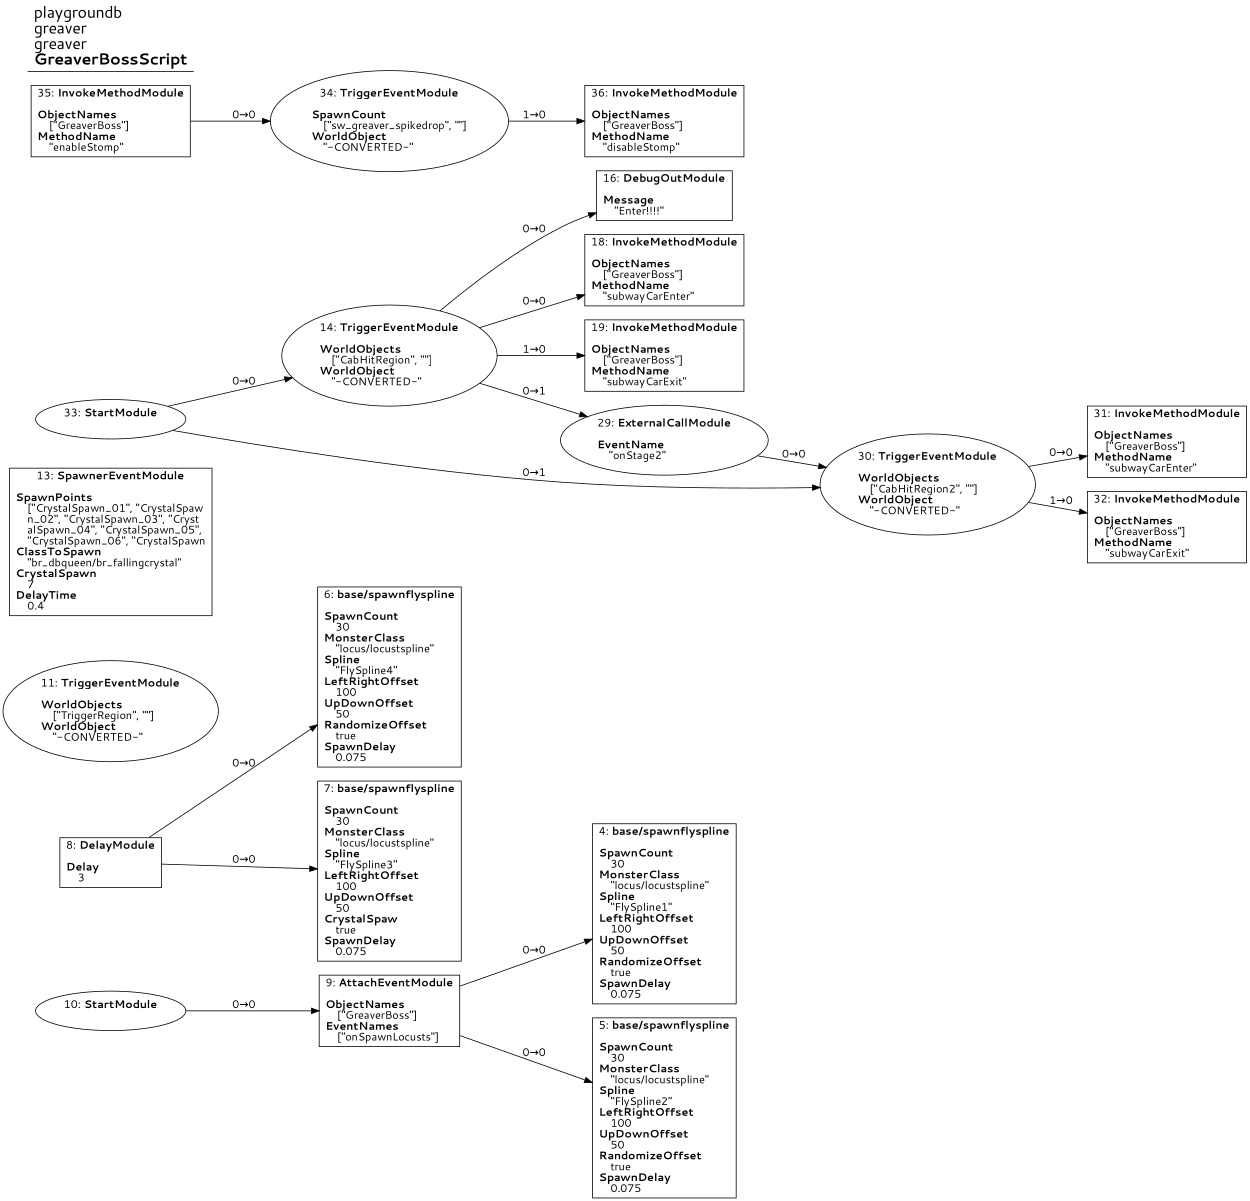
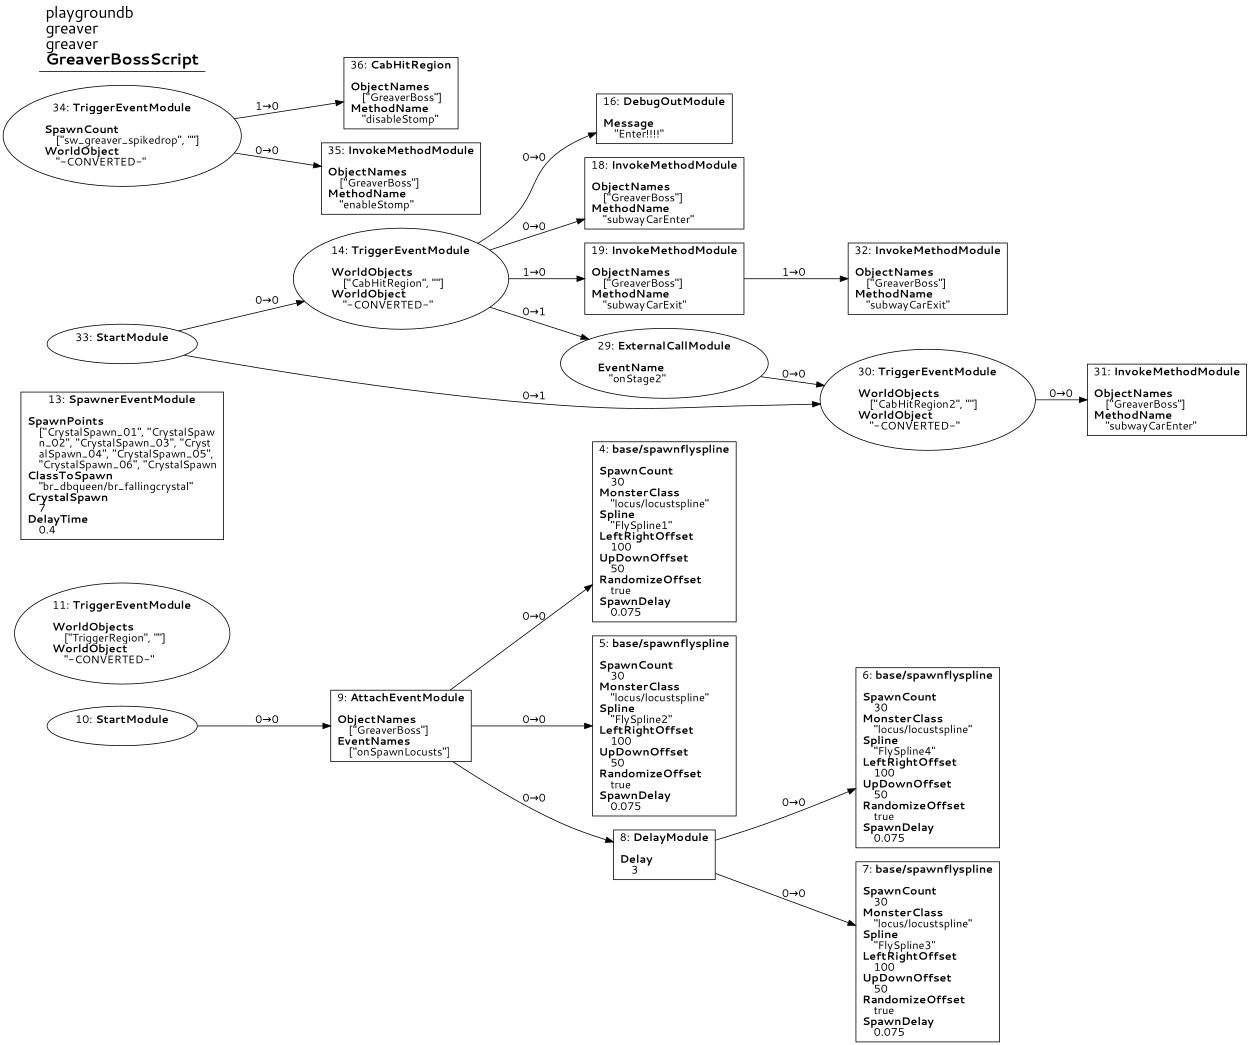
(674, 93) -> (411, 65)
(226, 121) -> (274, 159)
(1054, 507) -> (792, 279)
none -> (527, 806)
(361, 919) -> (914, 1000)
